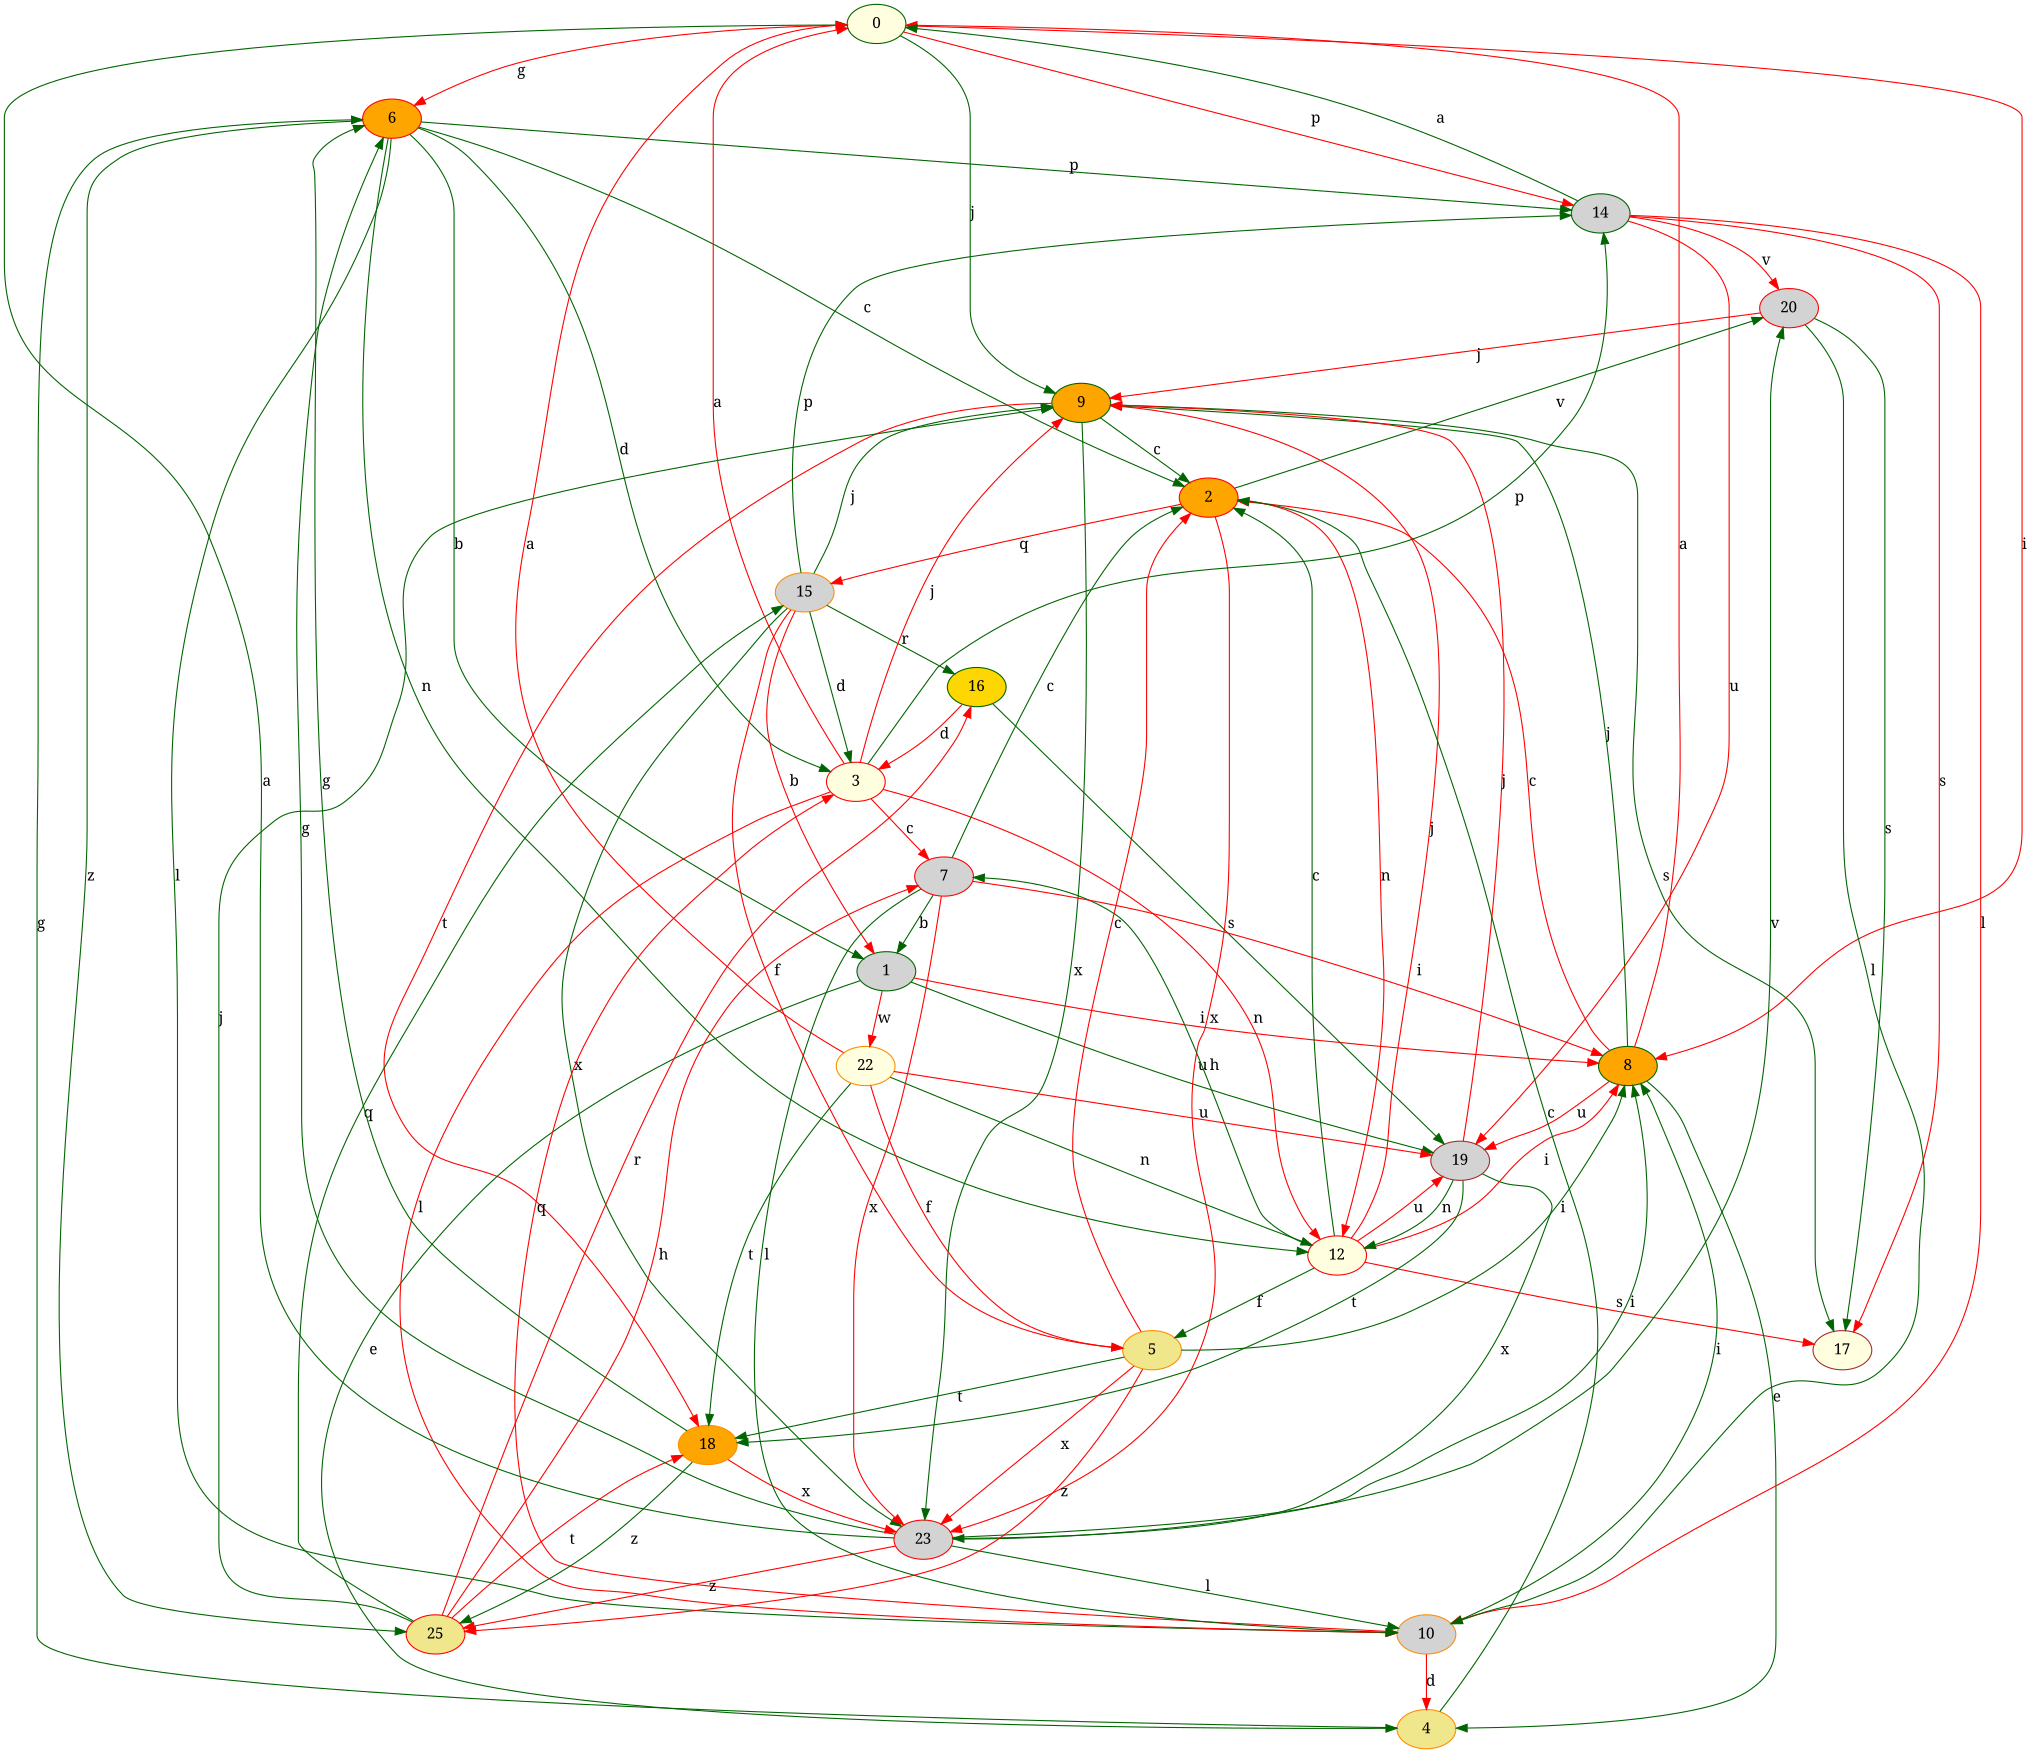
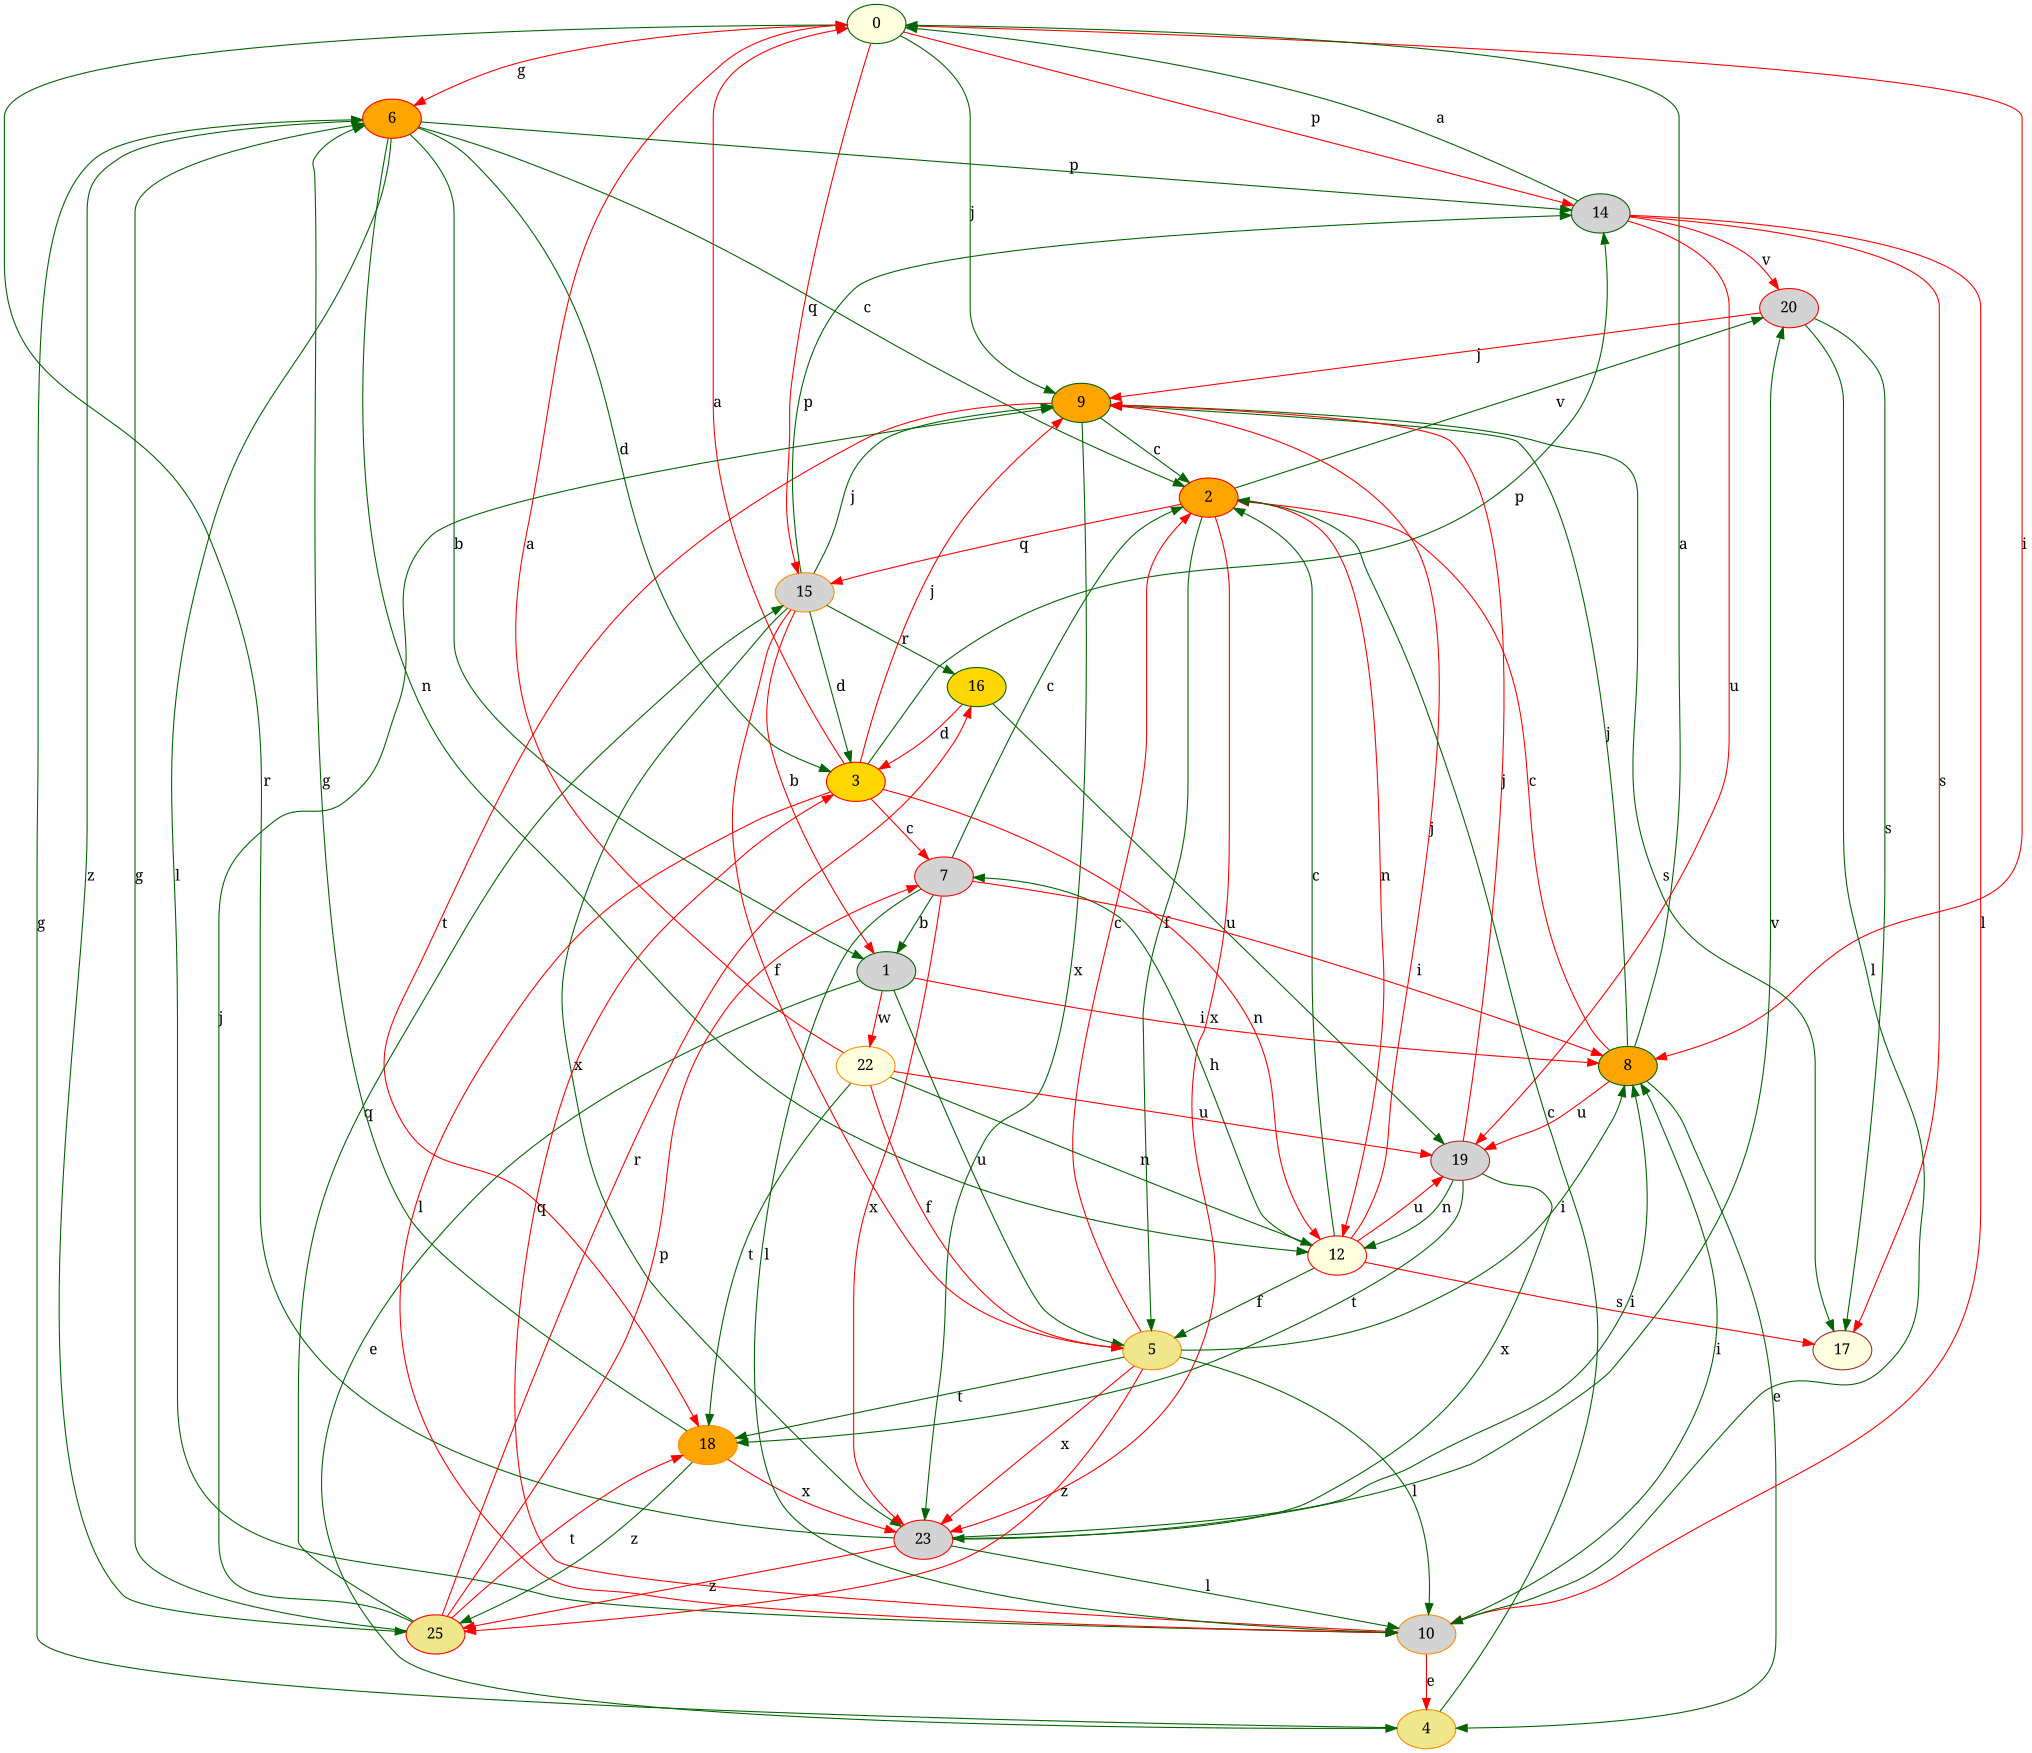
(1679, 196) -> (1679, 196)
none -> (808, 287)
(267, 782) -> (267, 782)
(856, 782) -> (856, 782)
none -> (1169, 898)
(1232, 924) -> (1232, 924)
(302, 1017) -> (135, 903)
(1164, 1075) -> (975, 1178)
(1492, 1190) -> none
(664, 1255) -> (664, 1255)
none -> (1355, 1435)
(1431, 1682) -> (1431, 1682)
